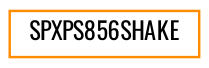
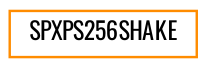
(104, 34) -> (103, 34)
